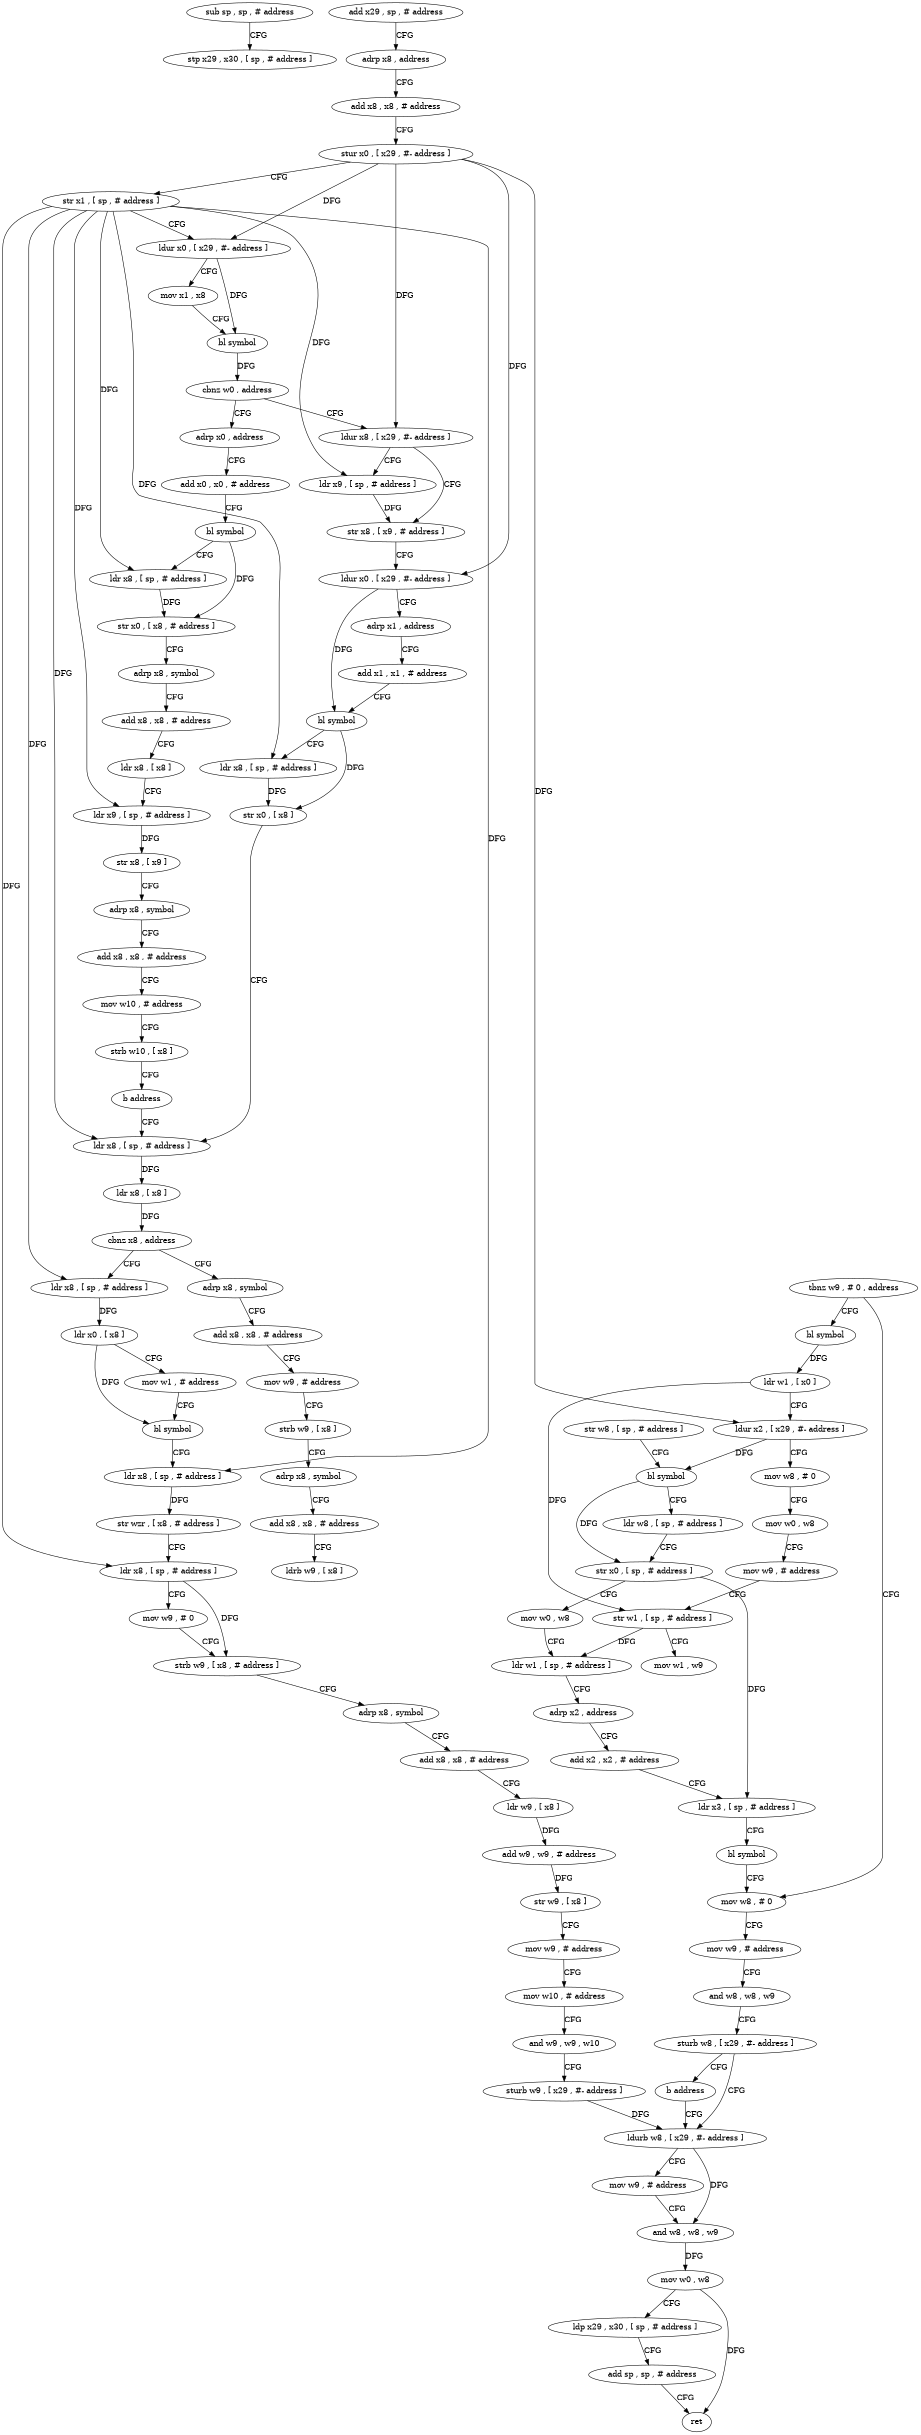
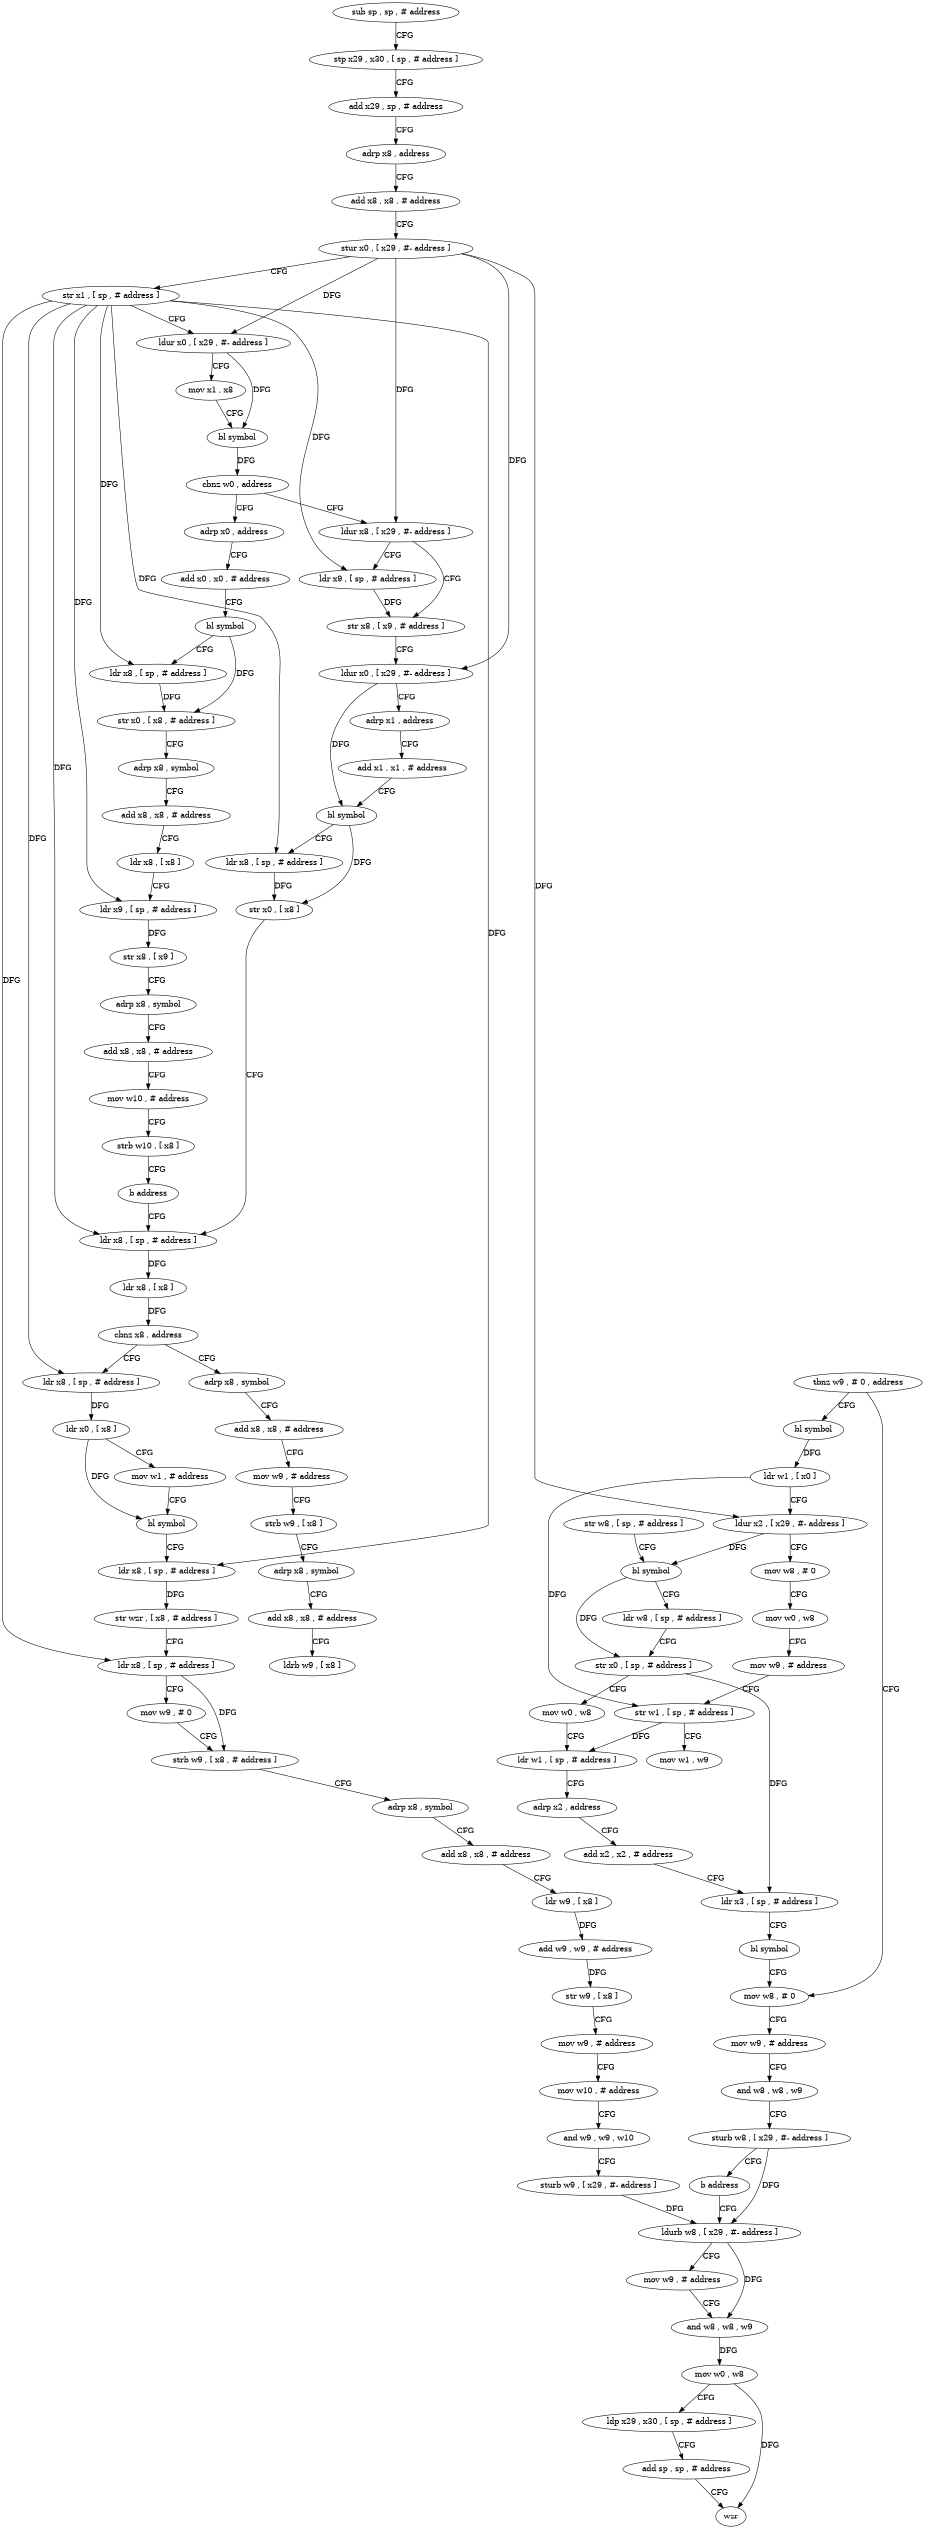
none -> (396, 81)
(736, 2091) -> (771, 2186)
(697, 2422) -> (731, 2517)
